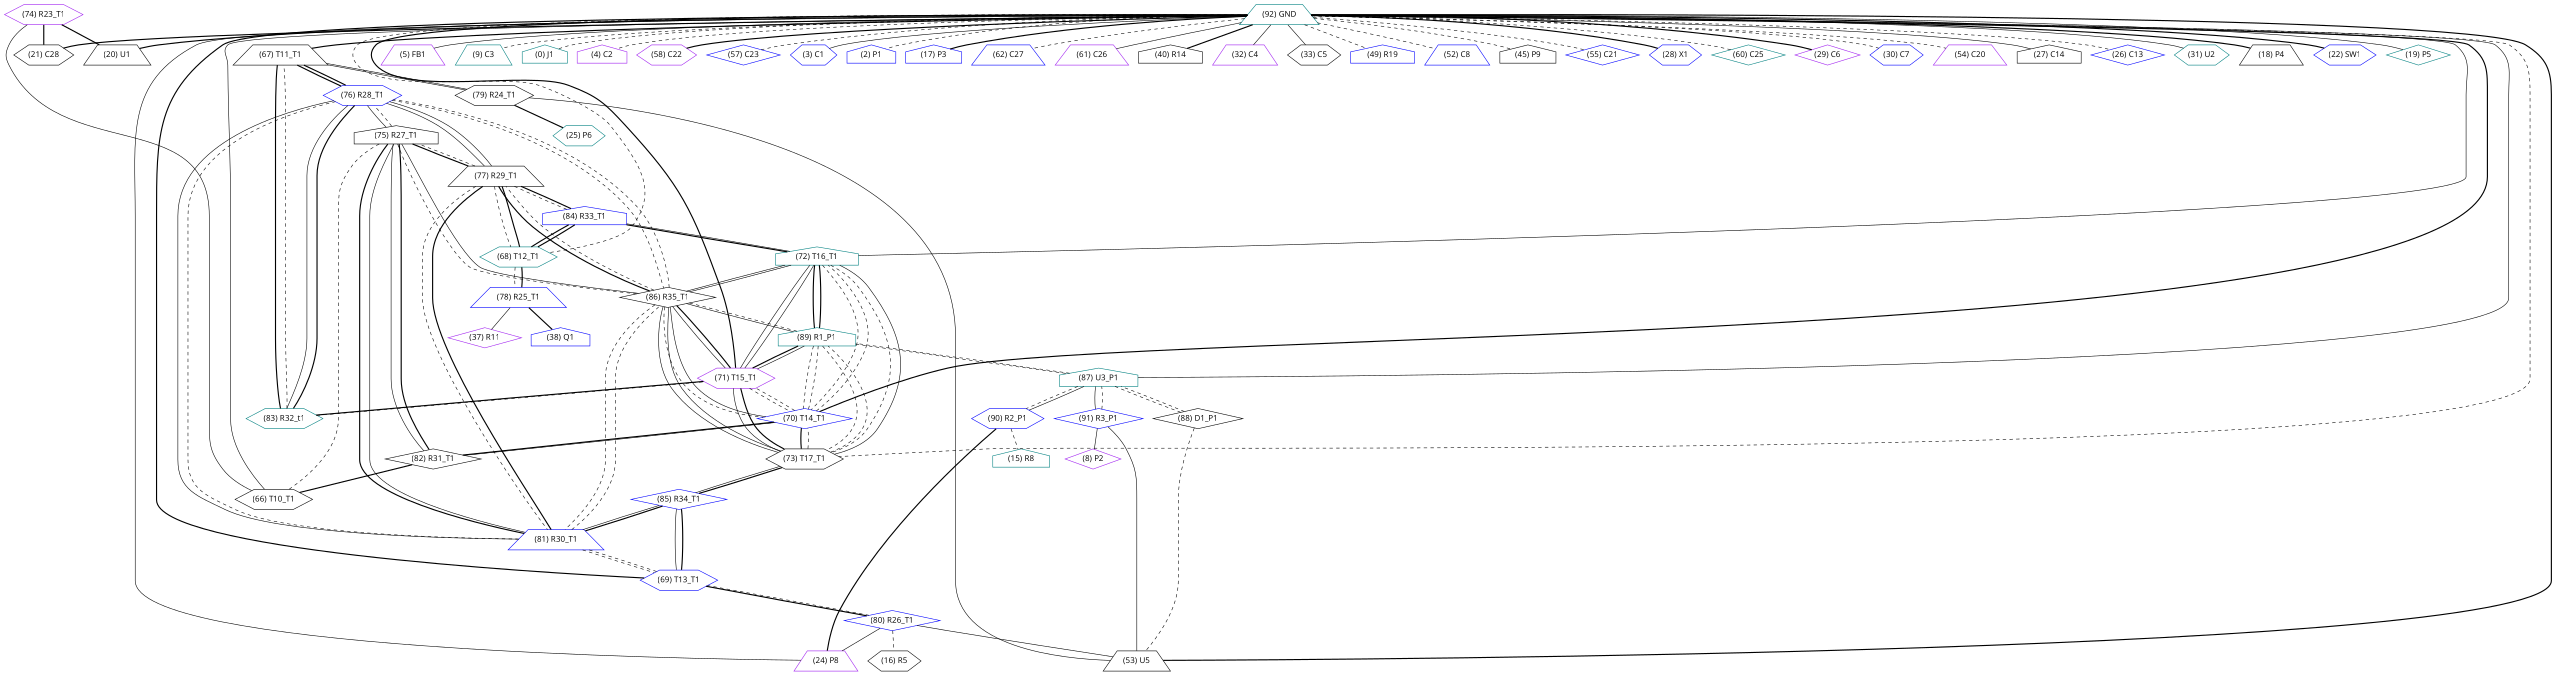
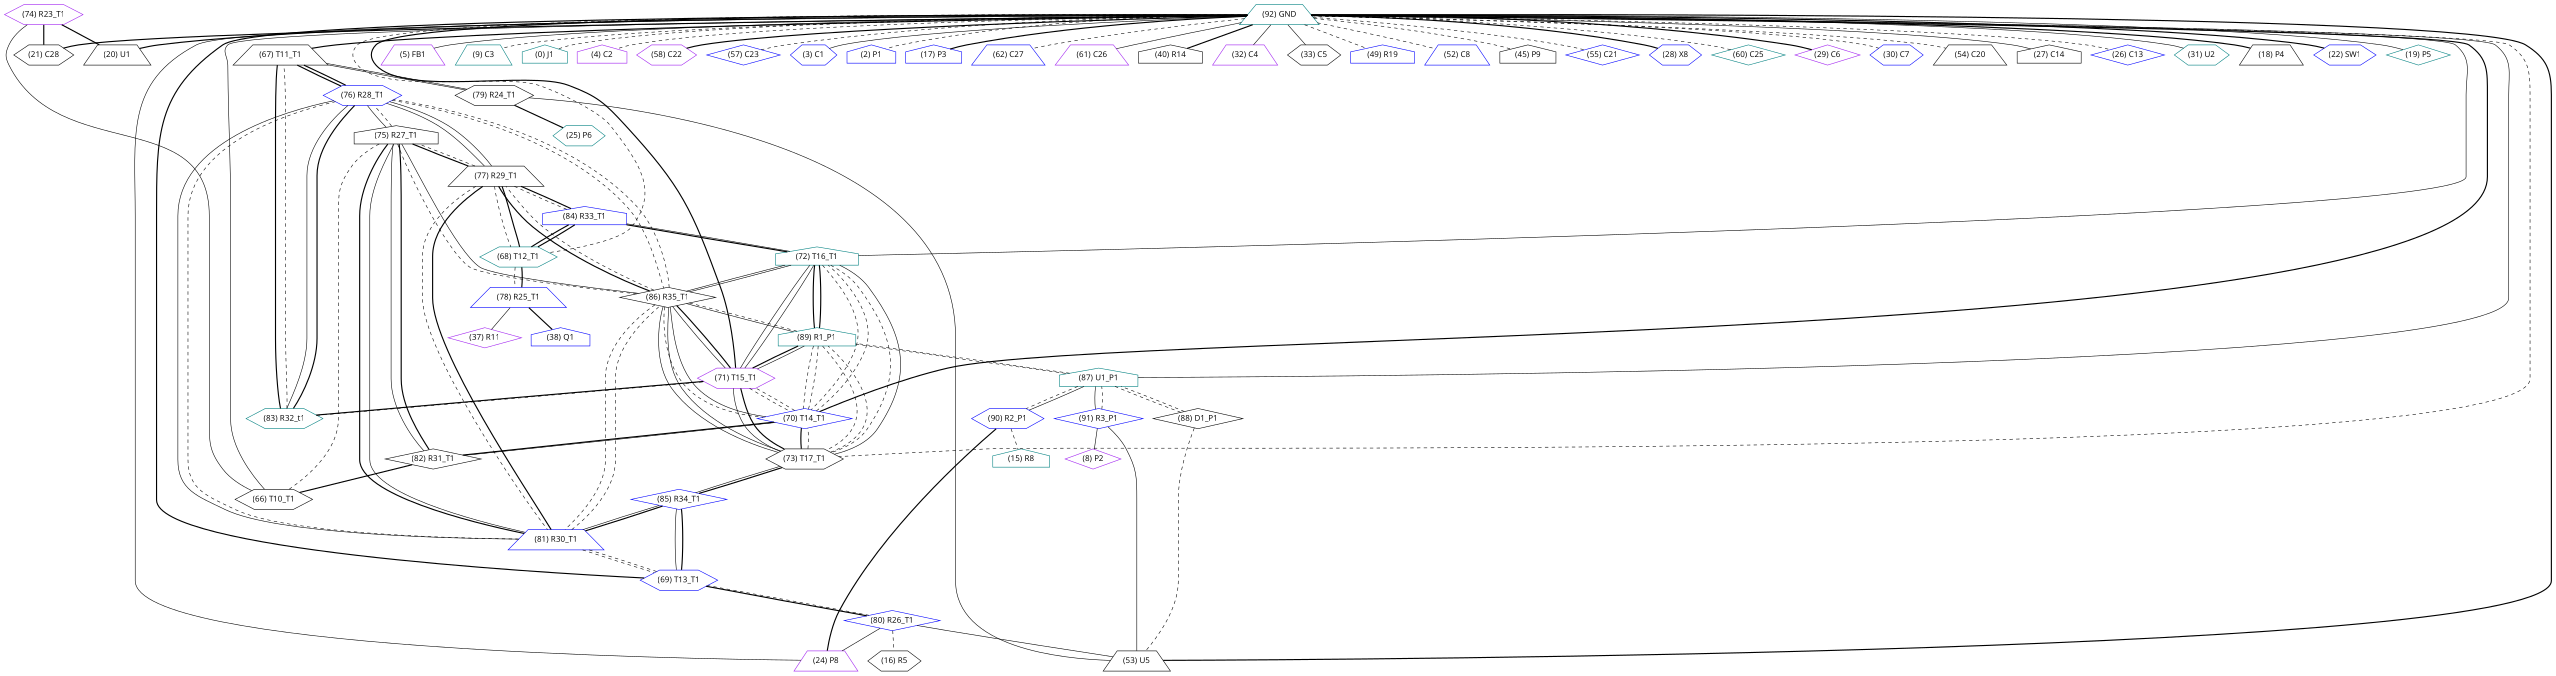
(1675, 55) -> (1675, 55)
(1970, 55) -> (1970, 55)
(1099, 378) -> (1099, 378)
